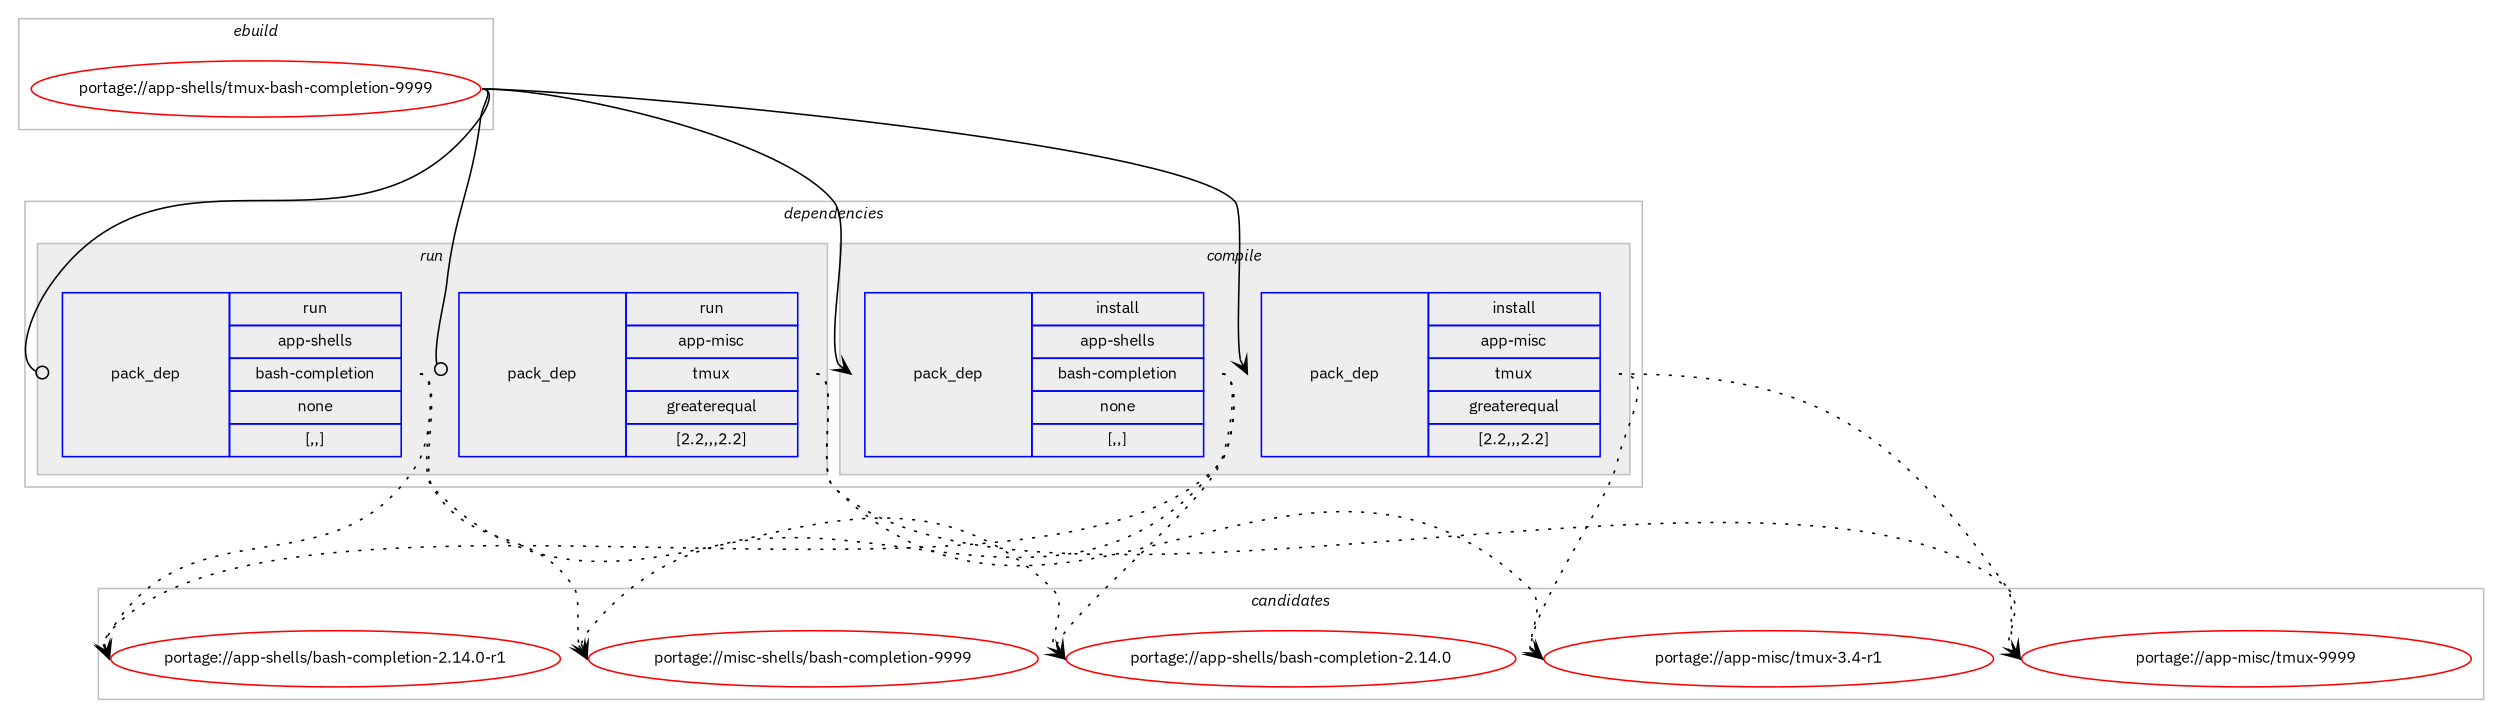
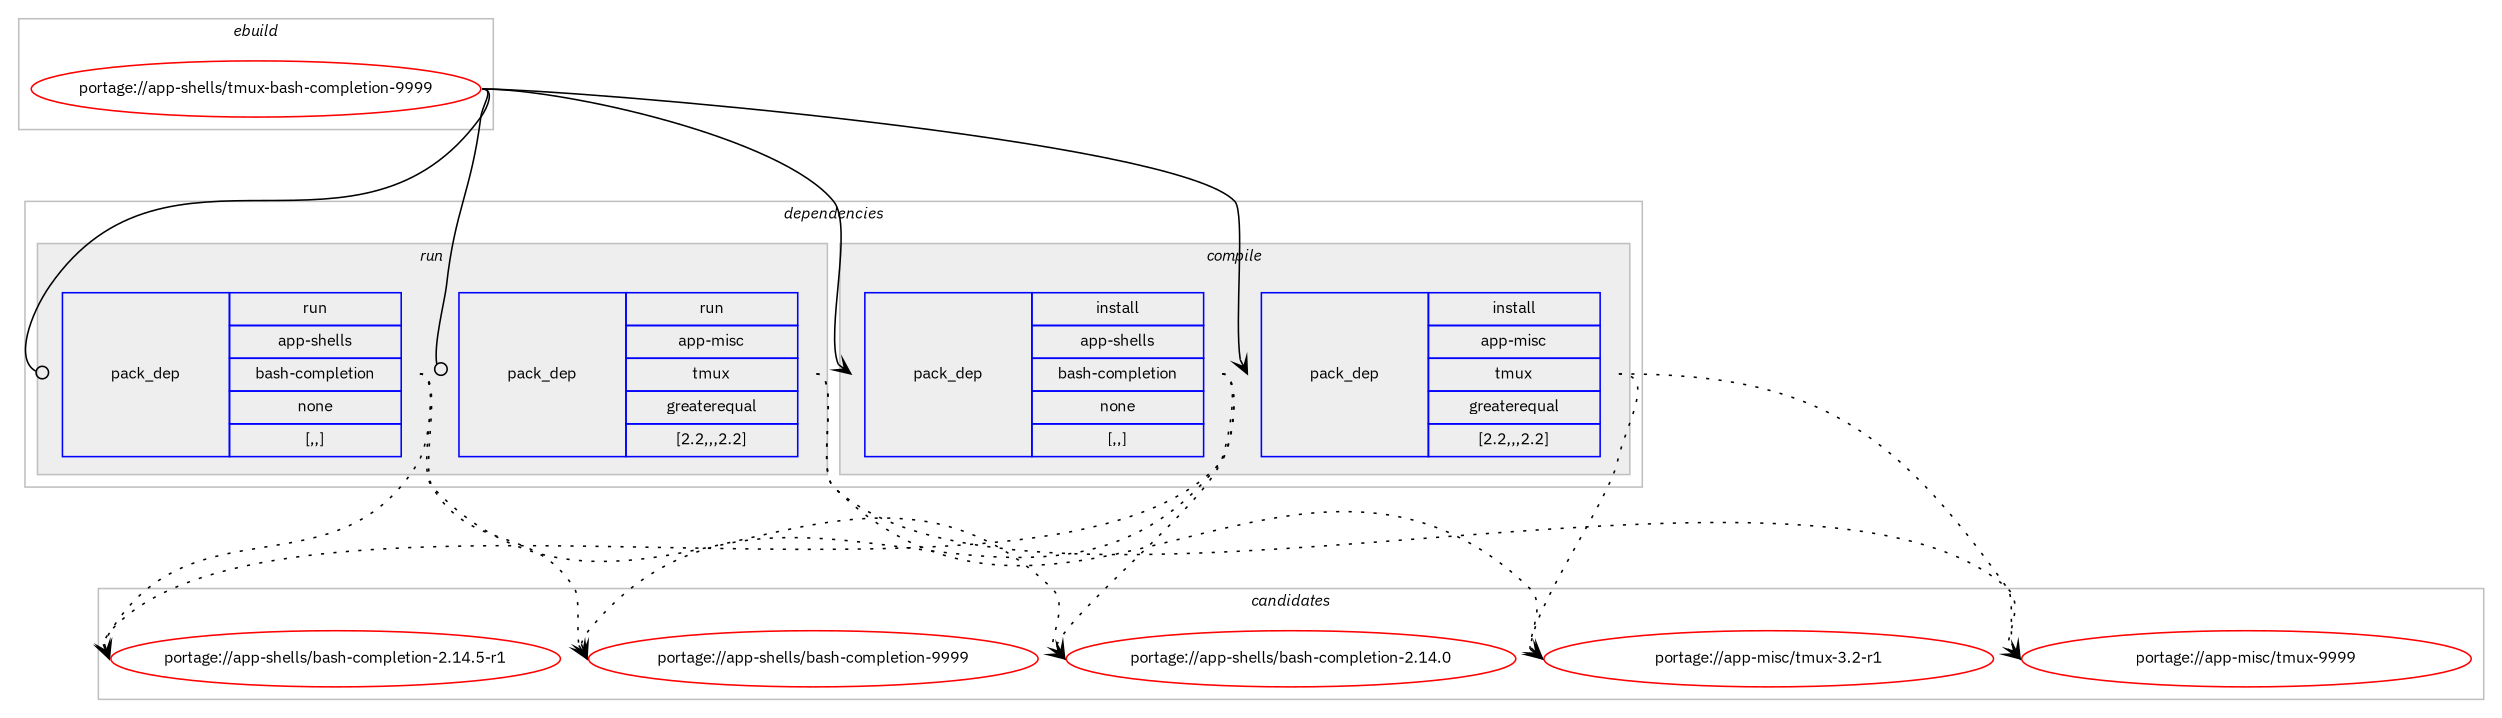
(336, 659) -> (336, 659)
(813, 659) -> (813, 659)
(1769, 659) -> (1769, 659)
